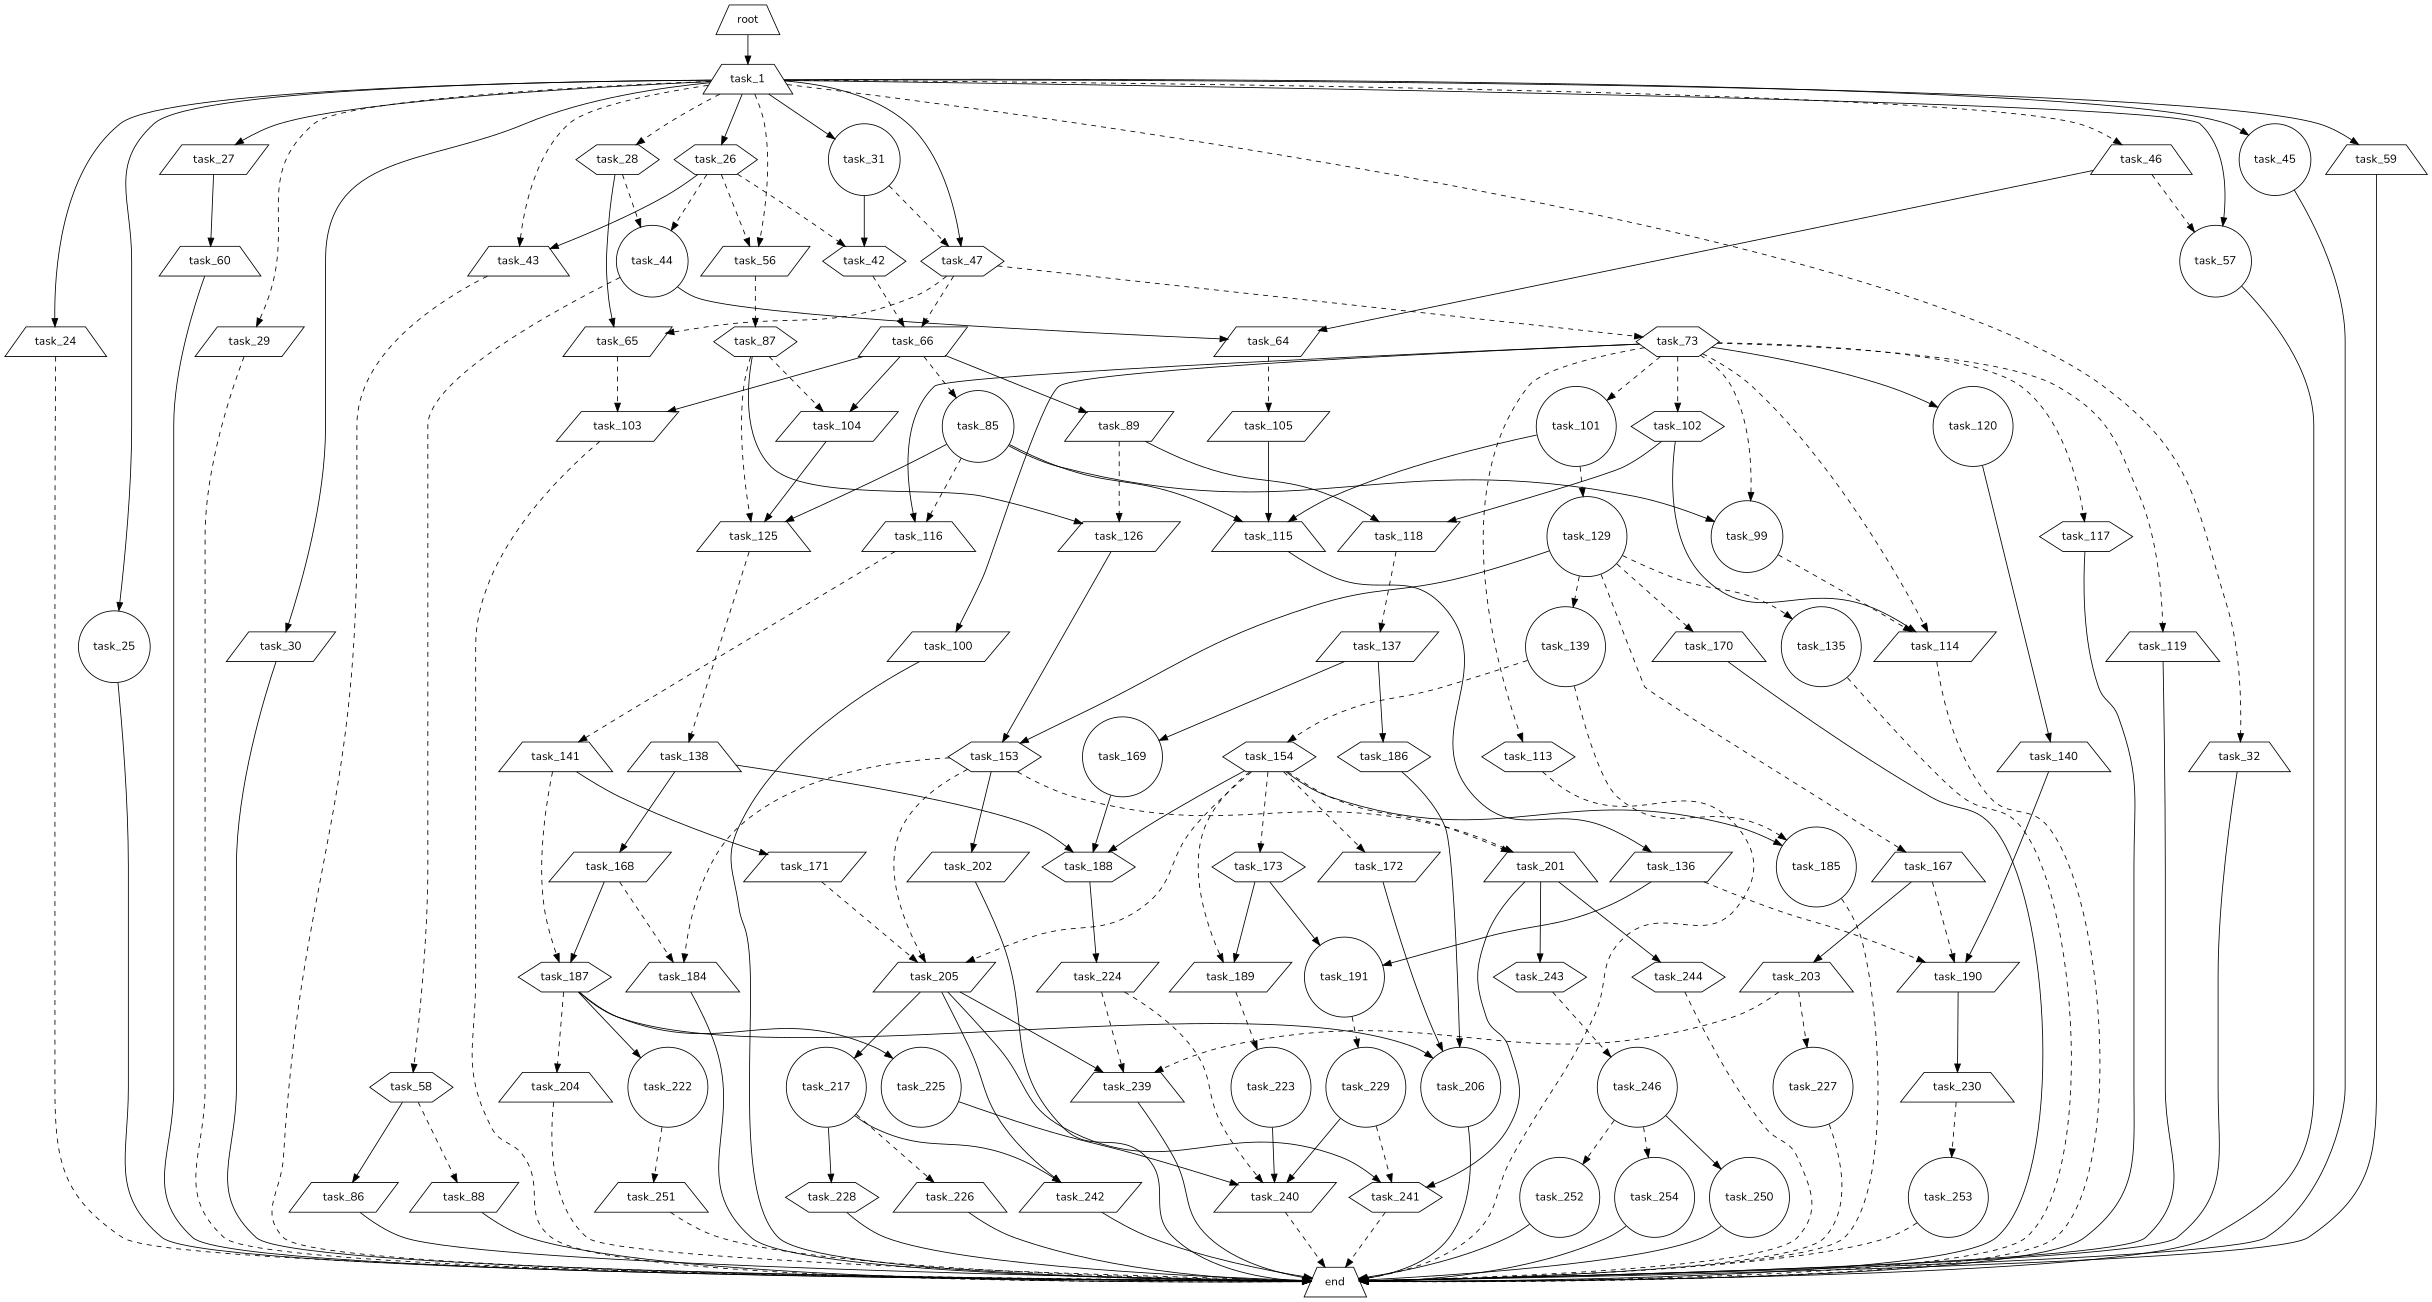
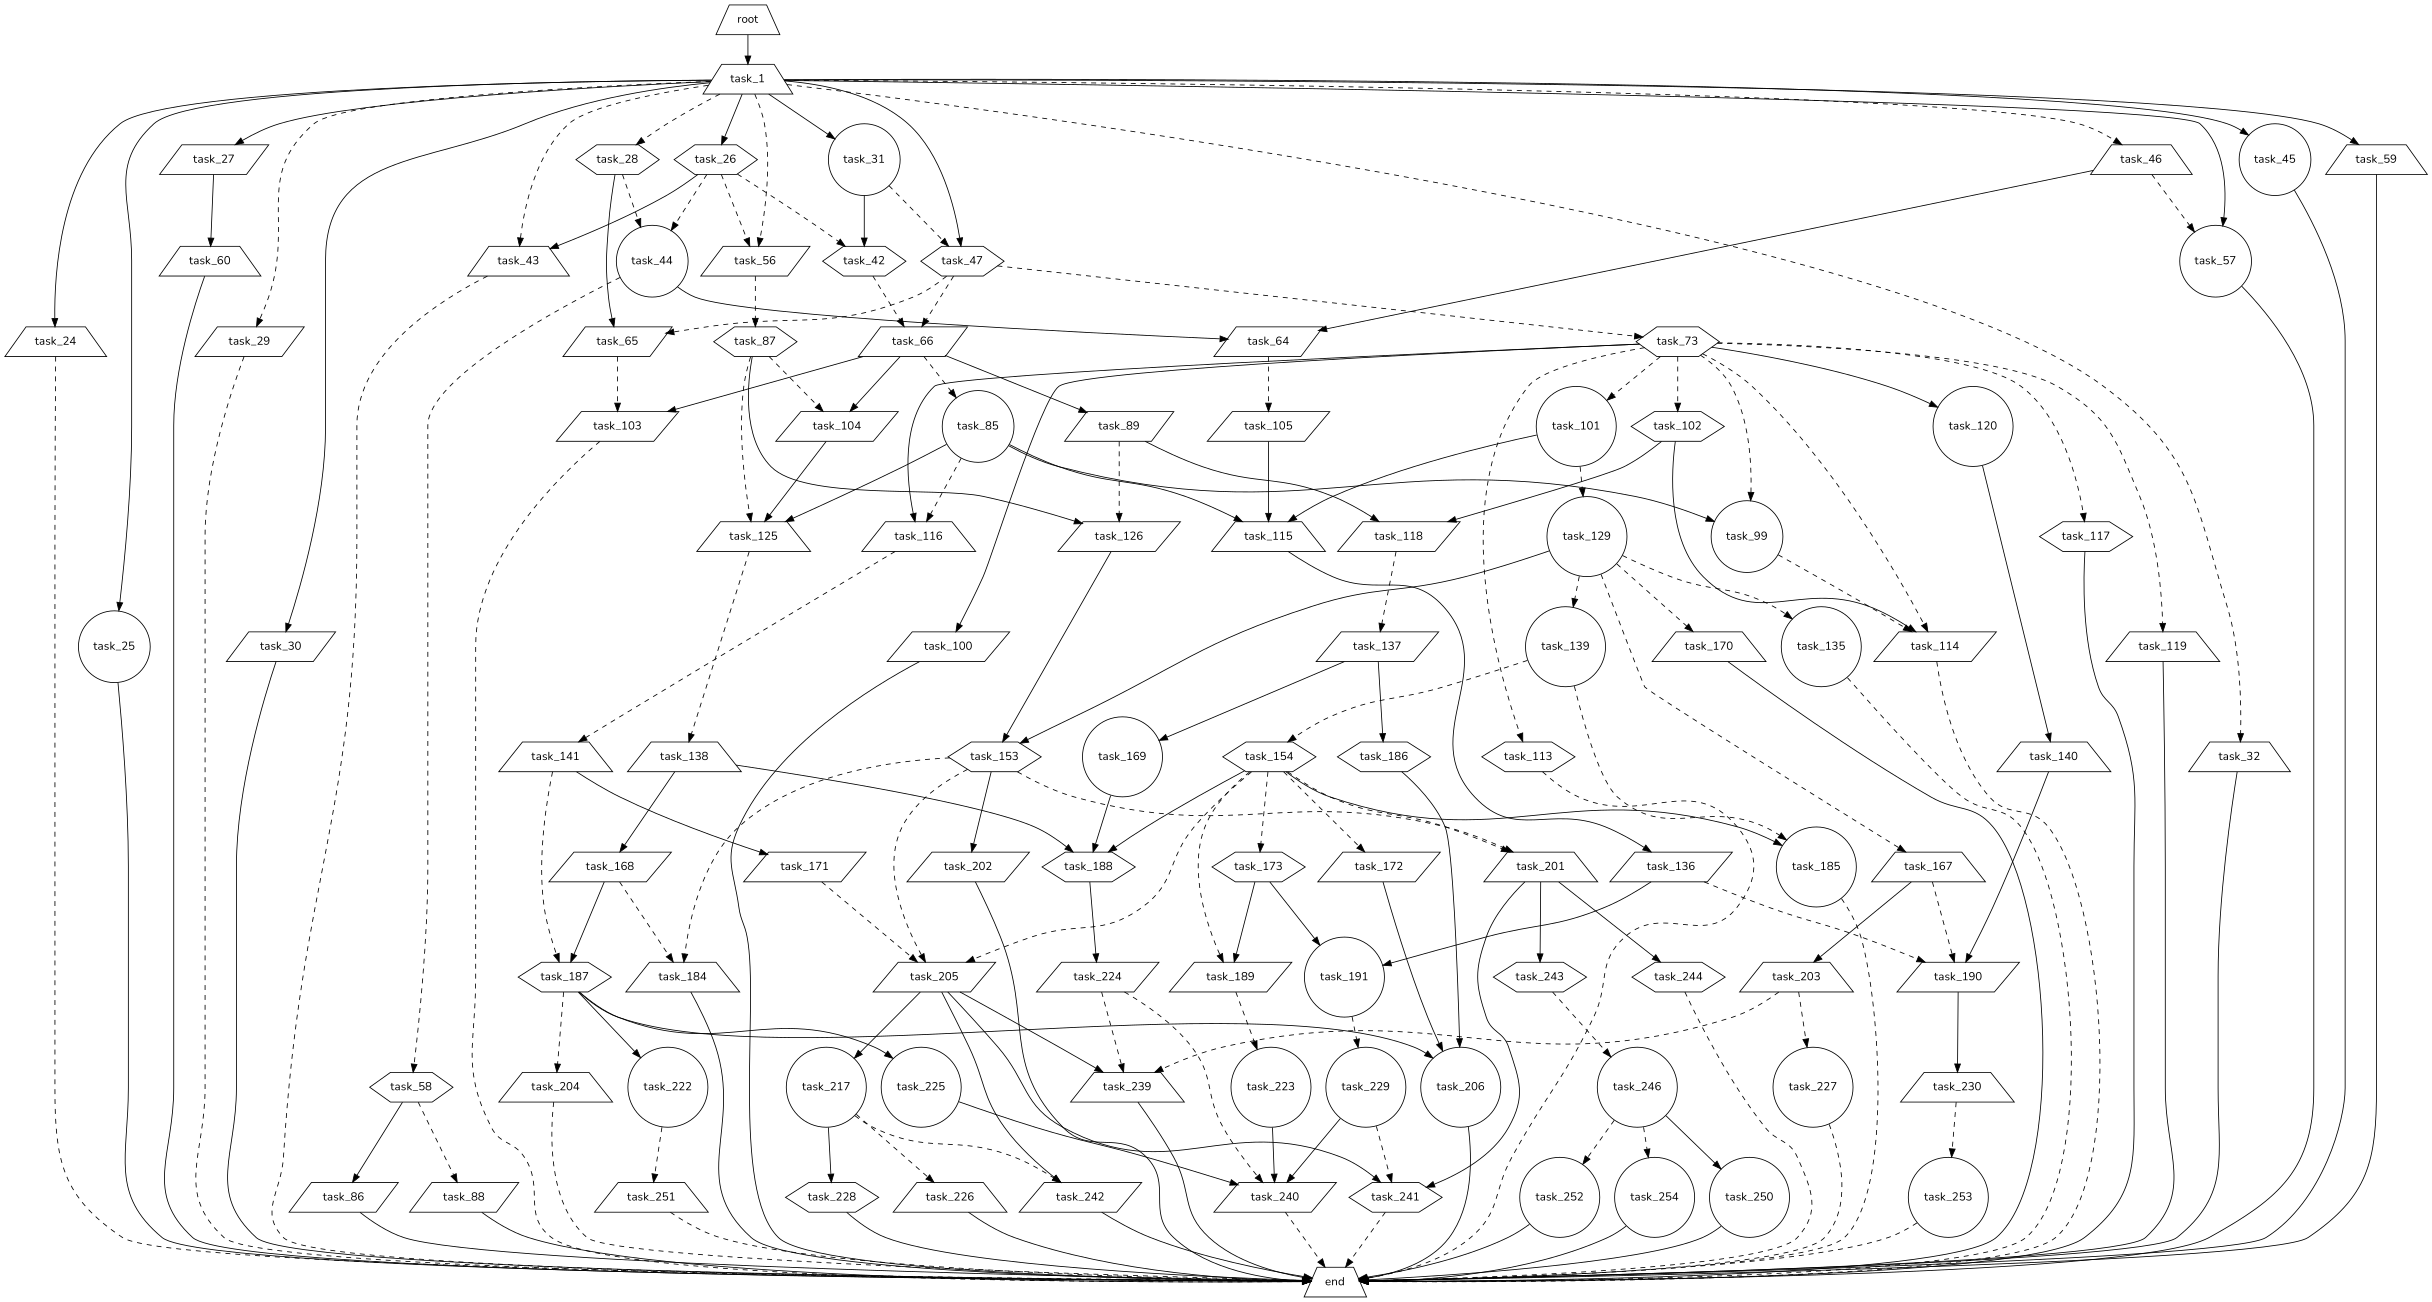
(955, 1145) -> (955, 1145)
